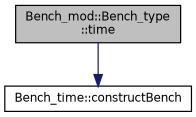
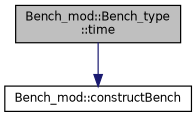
(98, 99) -> (98, 99)
